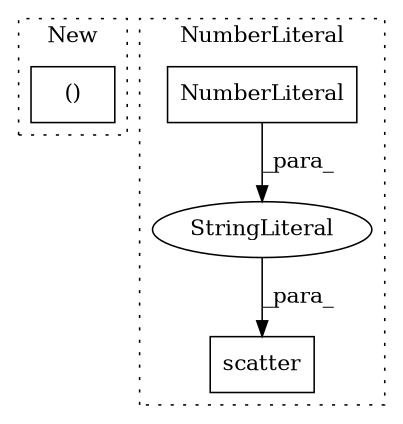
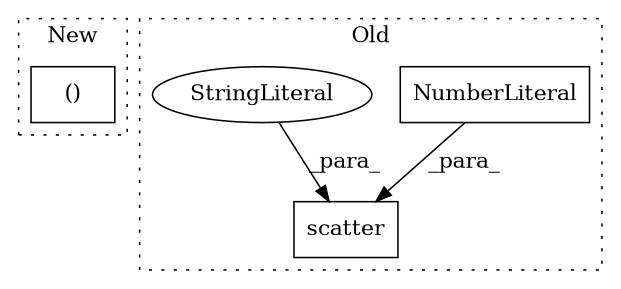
(262, 36) -> (371, 36)
(262, 154) -> (426, 157)
